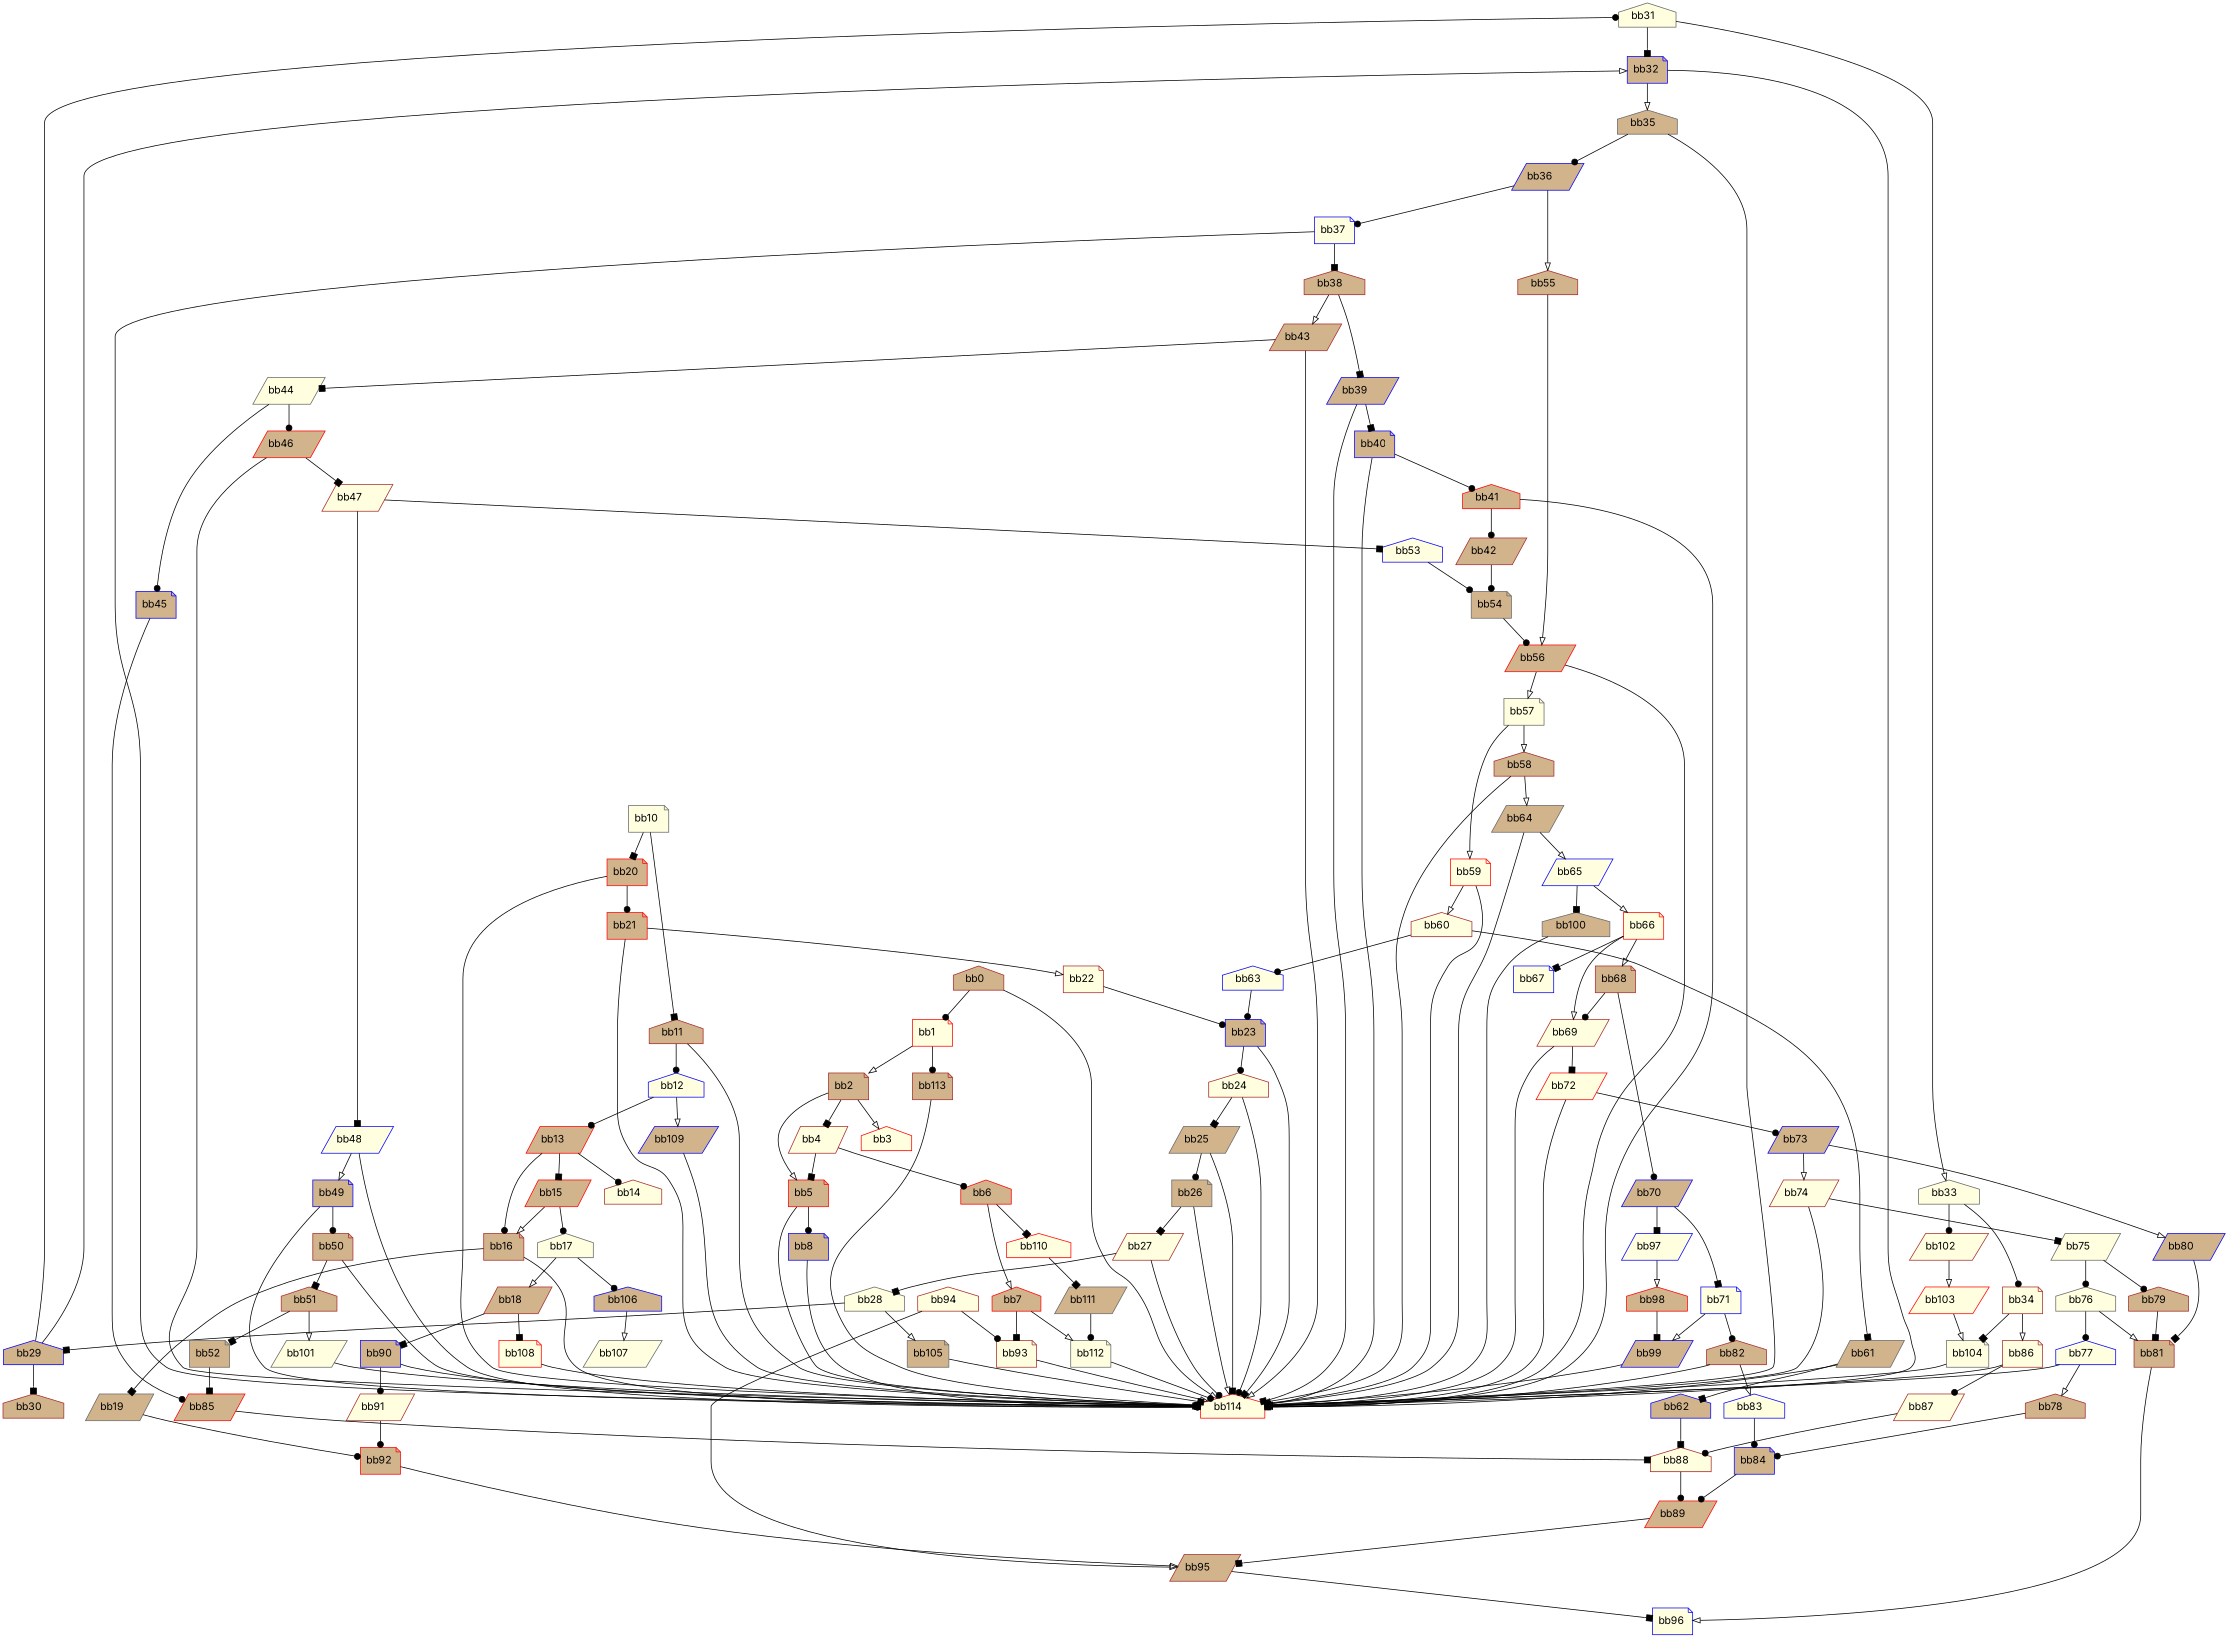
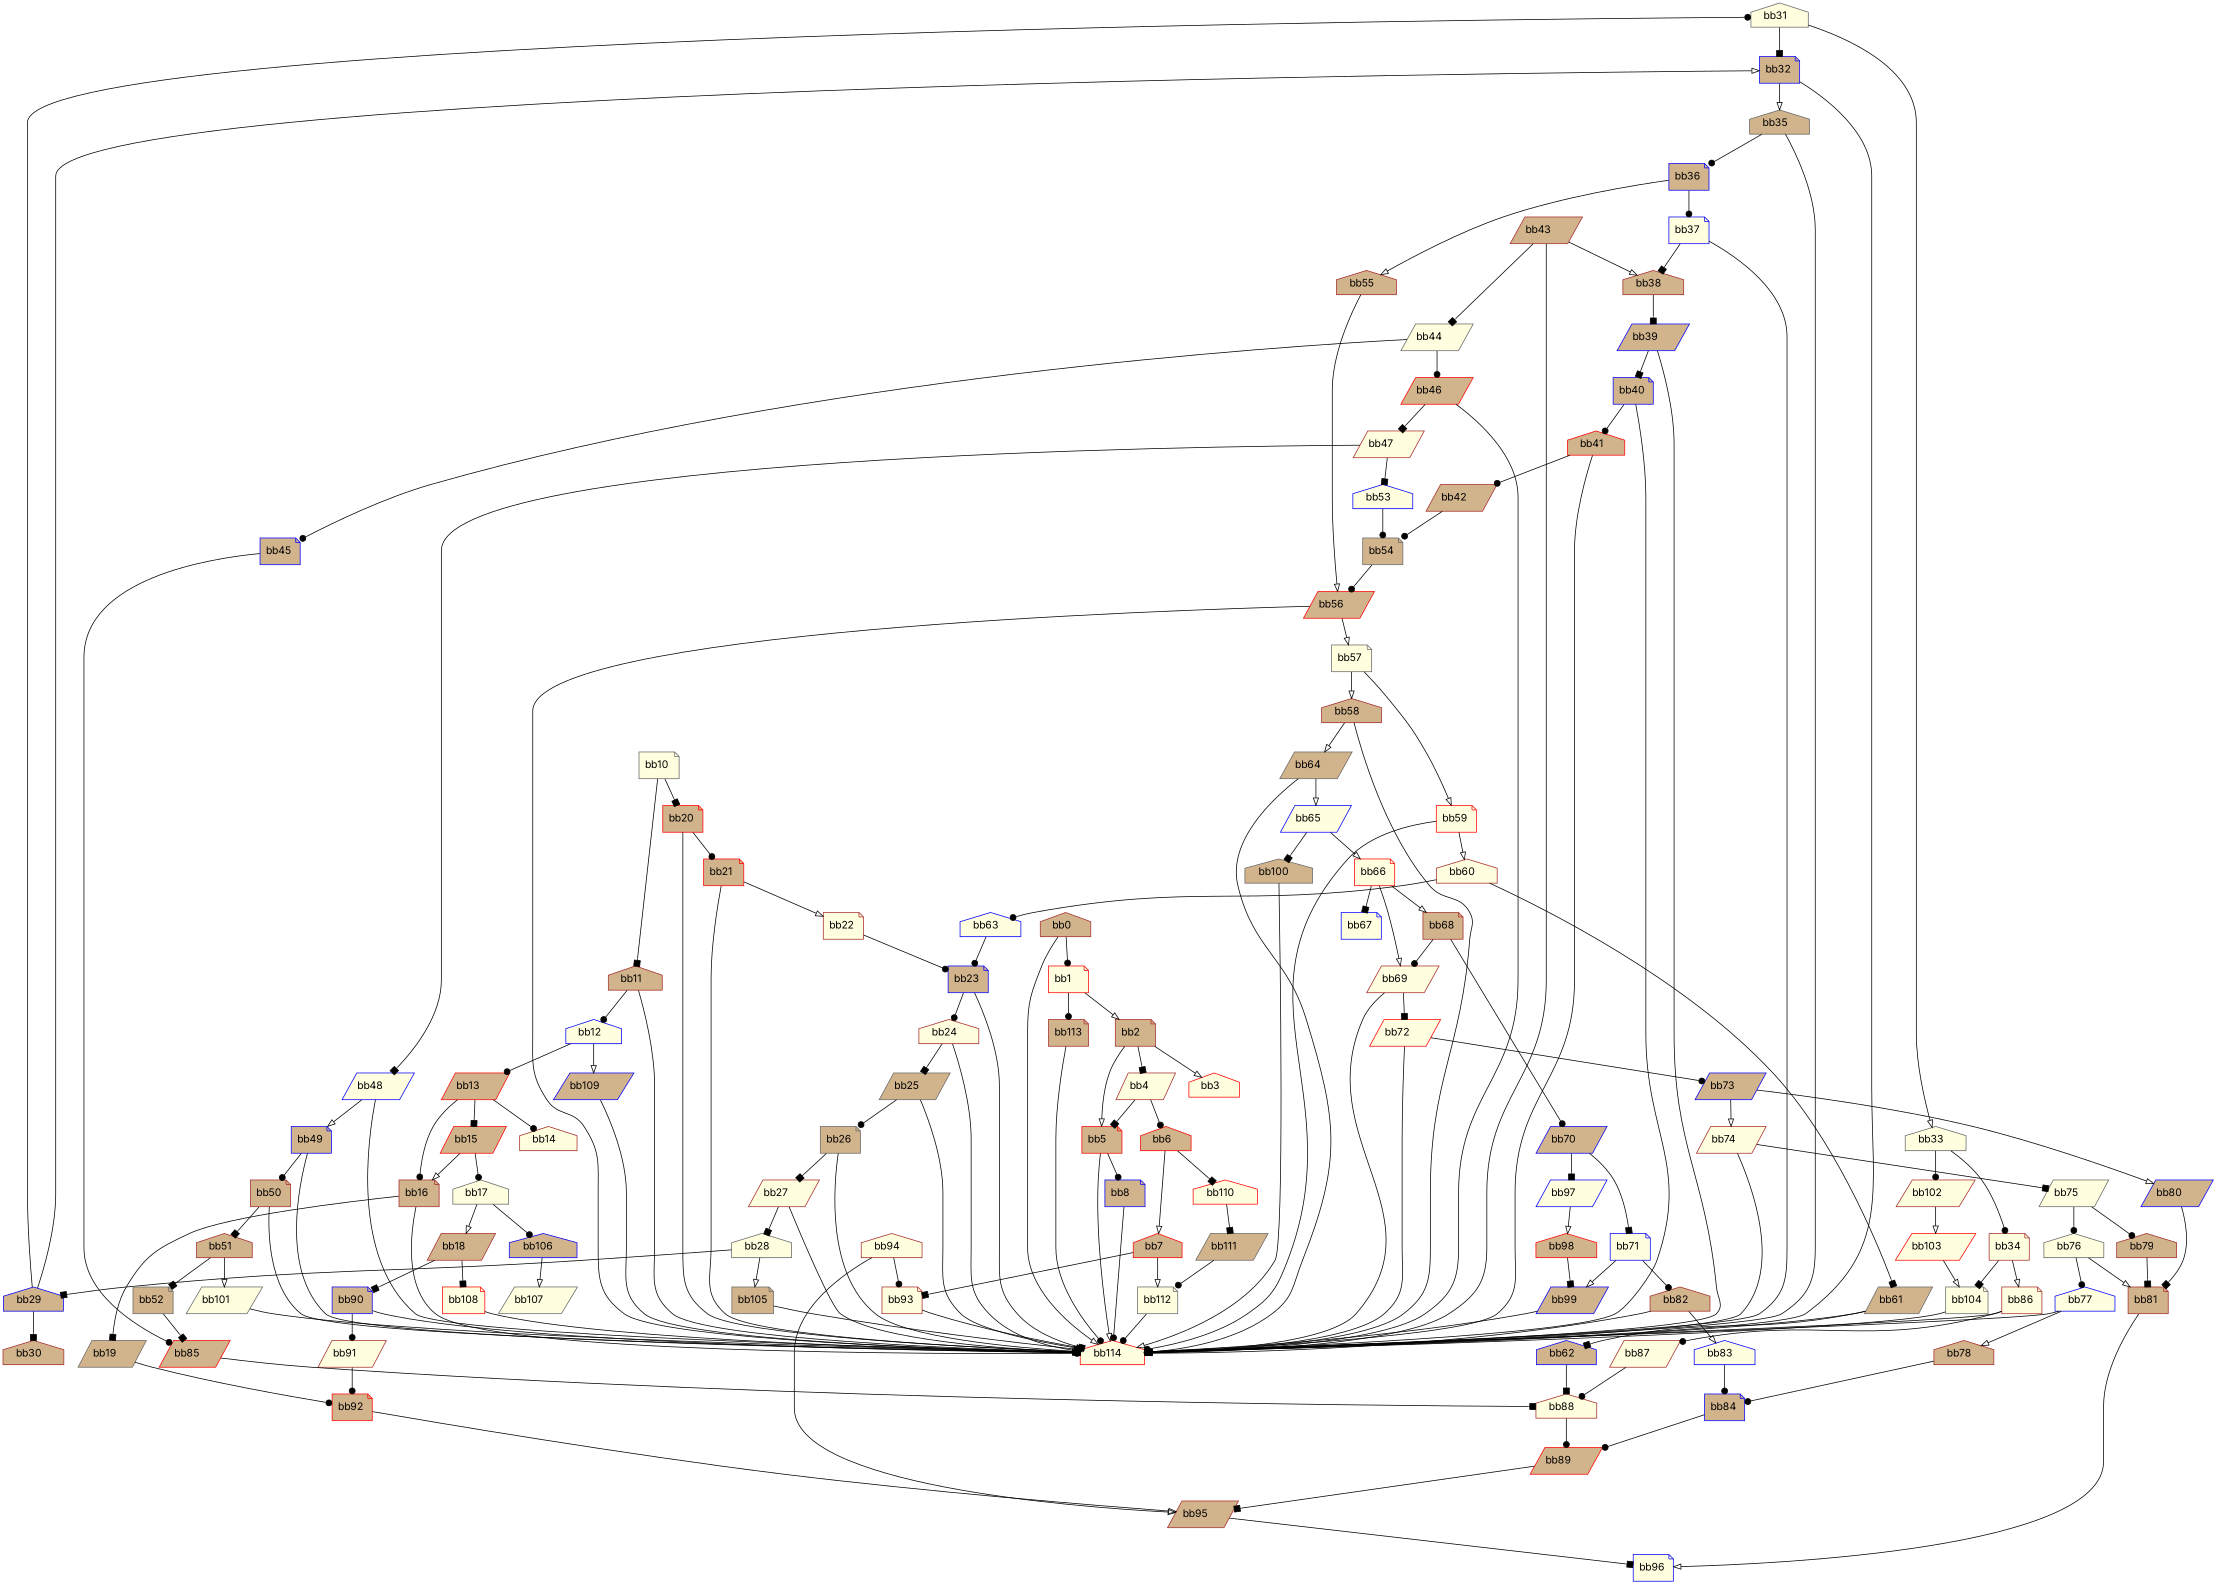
(1548, 177) -> (1689, 177)
(1323, 306) -> (1600, 257)
